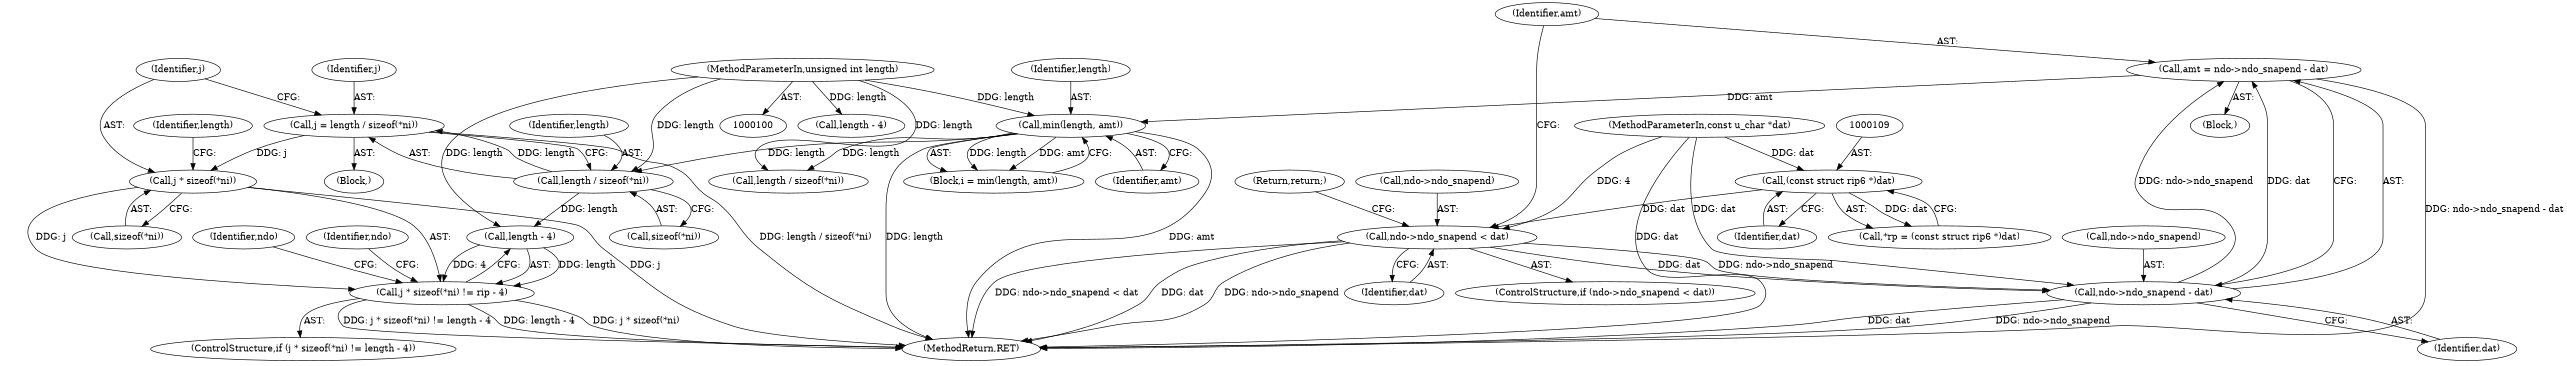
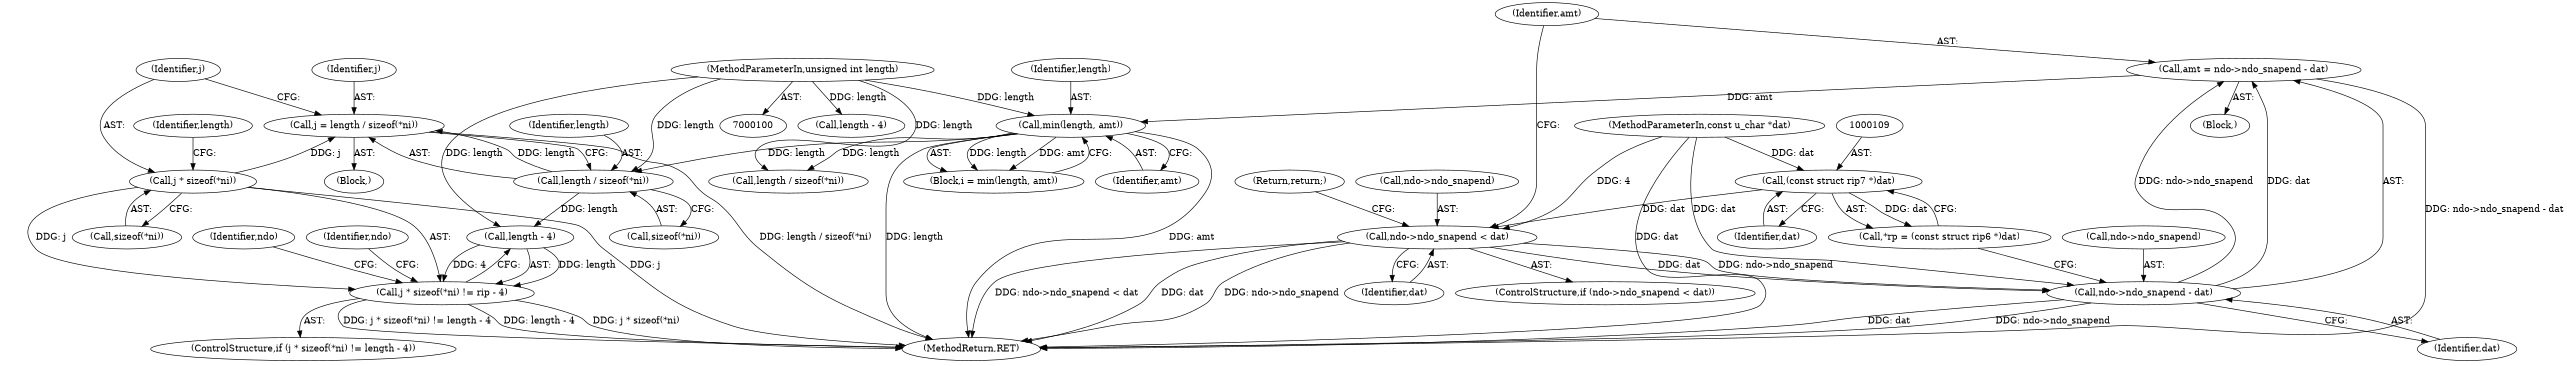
(753, 126) -> (753, 126)
(259, 148) -> (283, 160)
(1829, 182) -> (1829, 182)
(2334, 212) -> (2039, 265)
